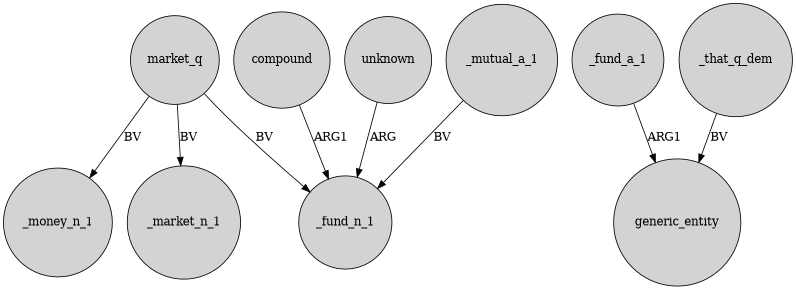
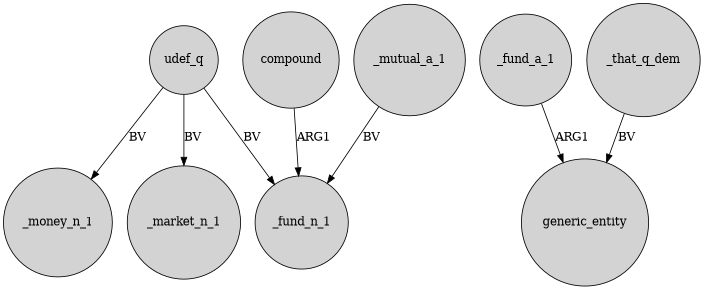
(175, 60) -> (184, 60)
(388, 60) -> none
